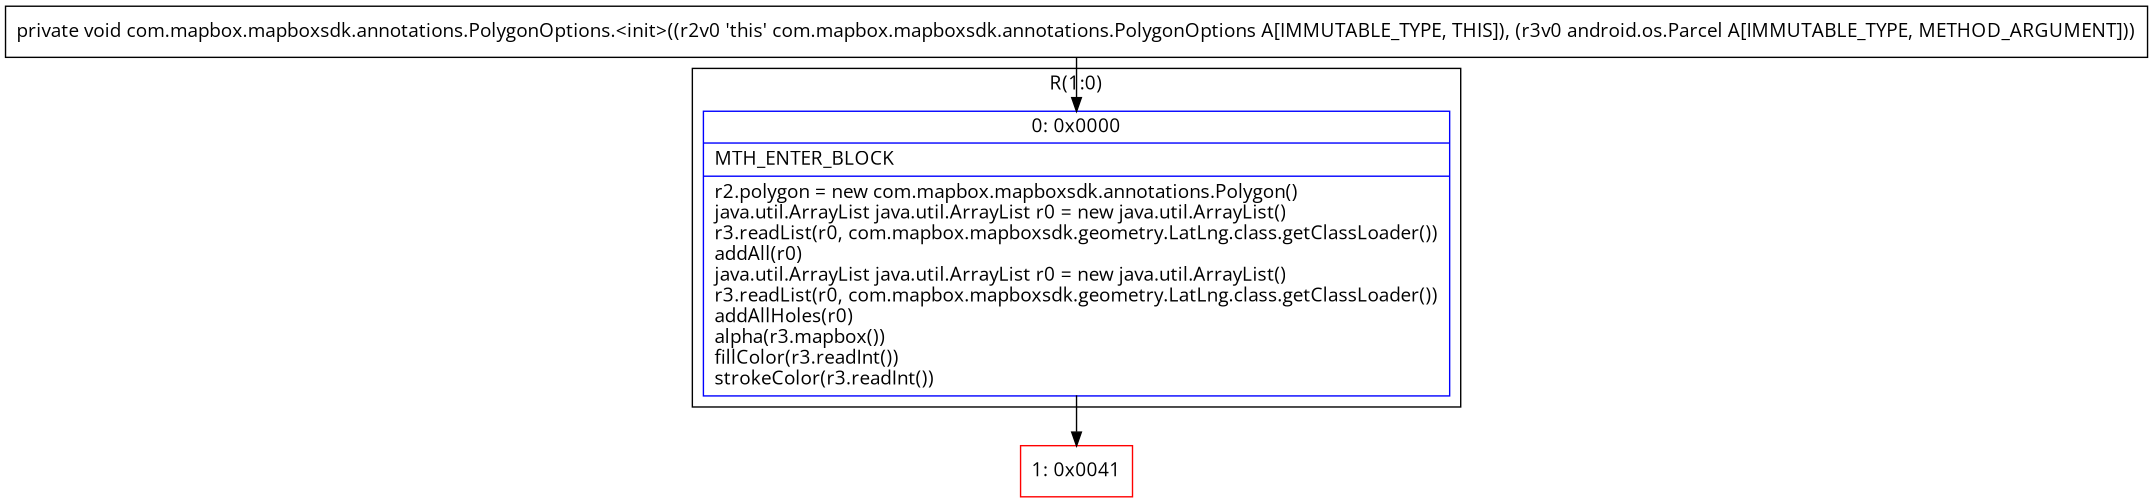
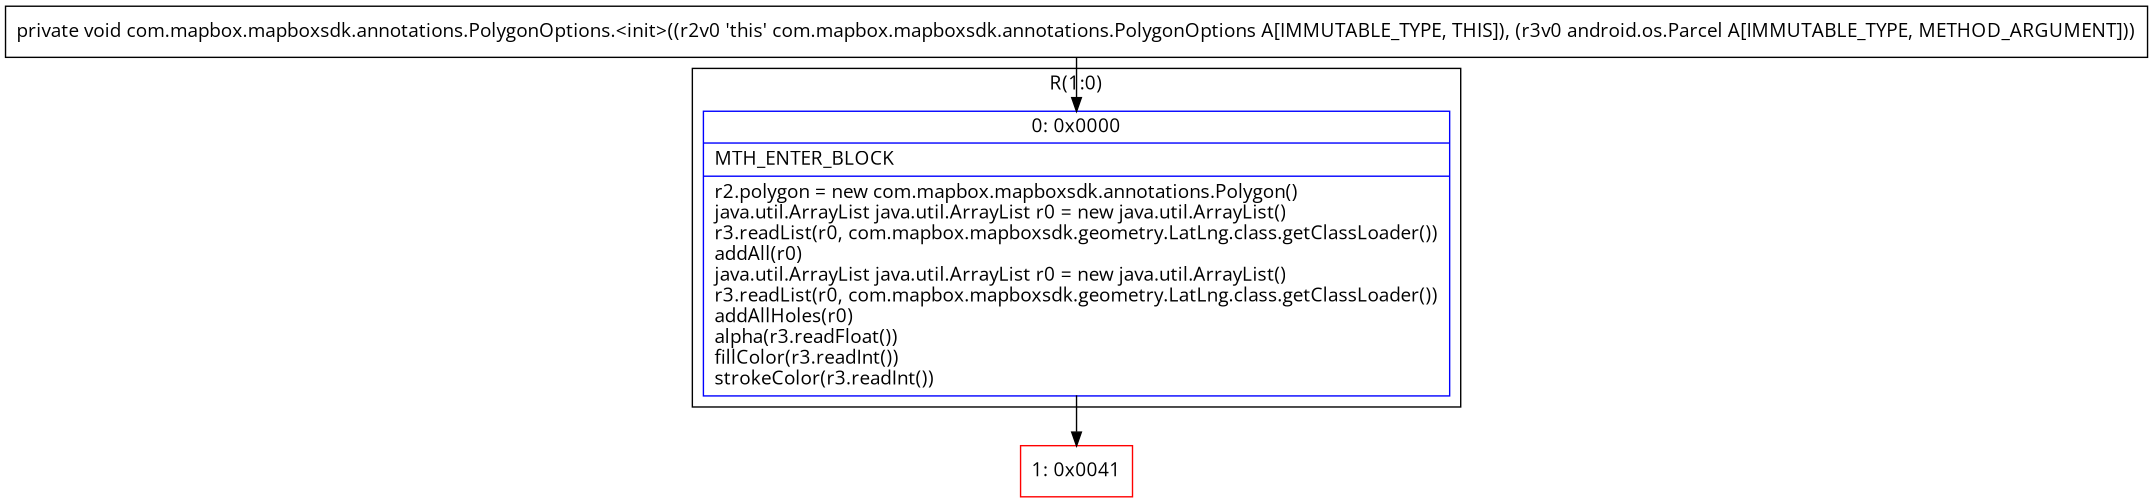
(800, 337) -> (806, 337)
